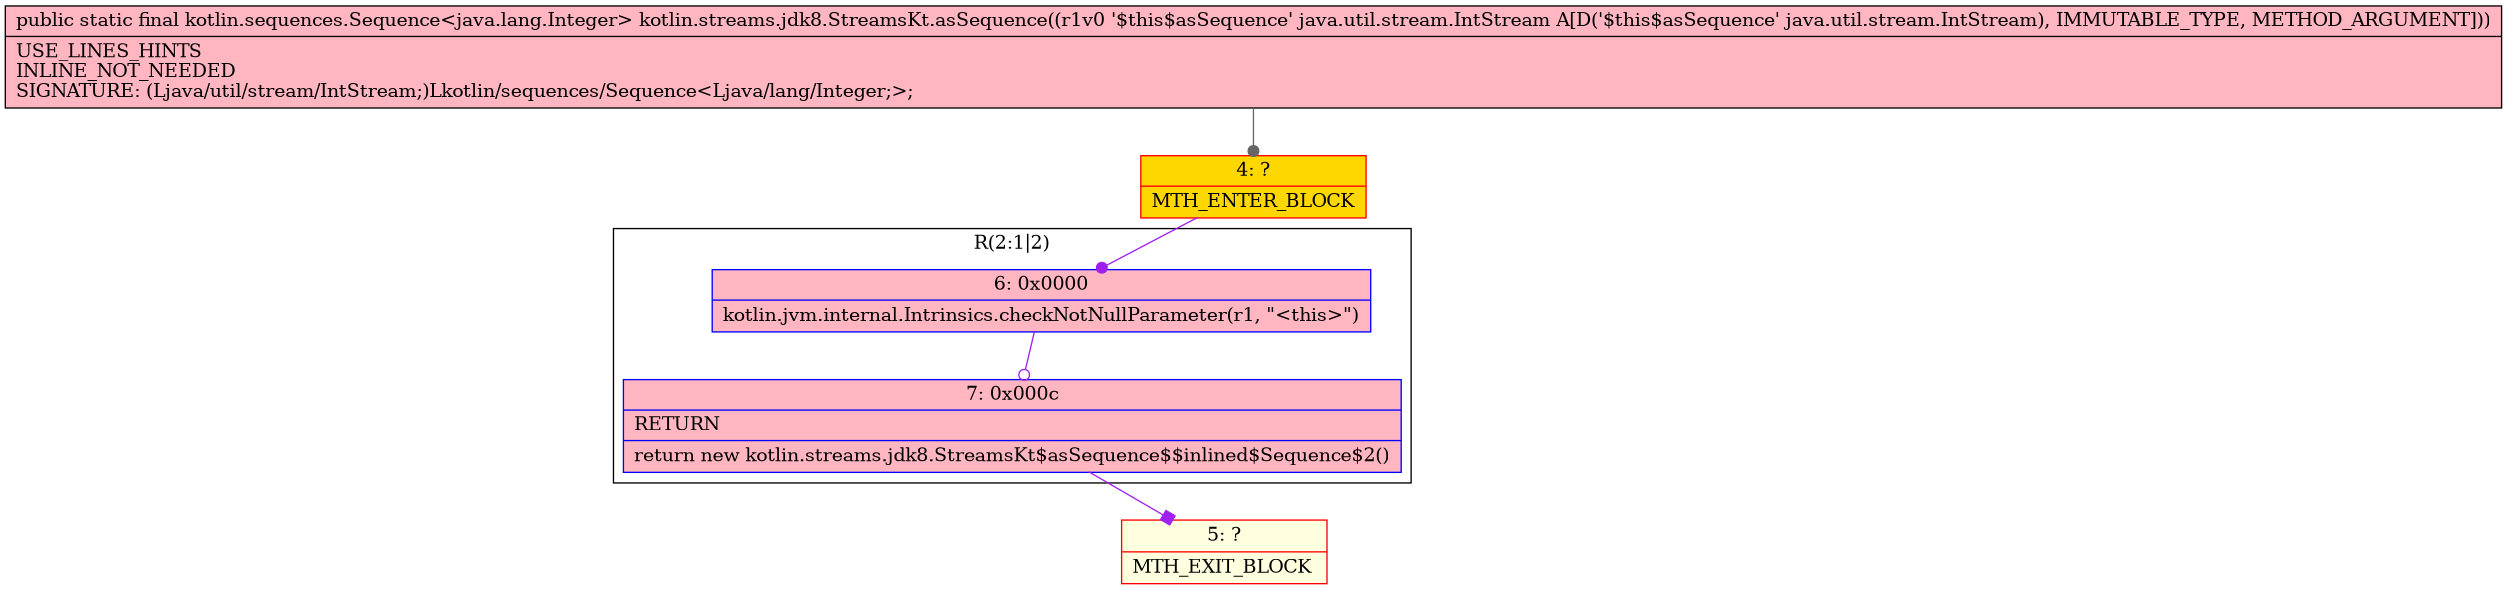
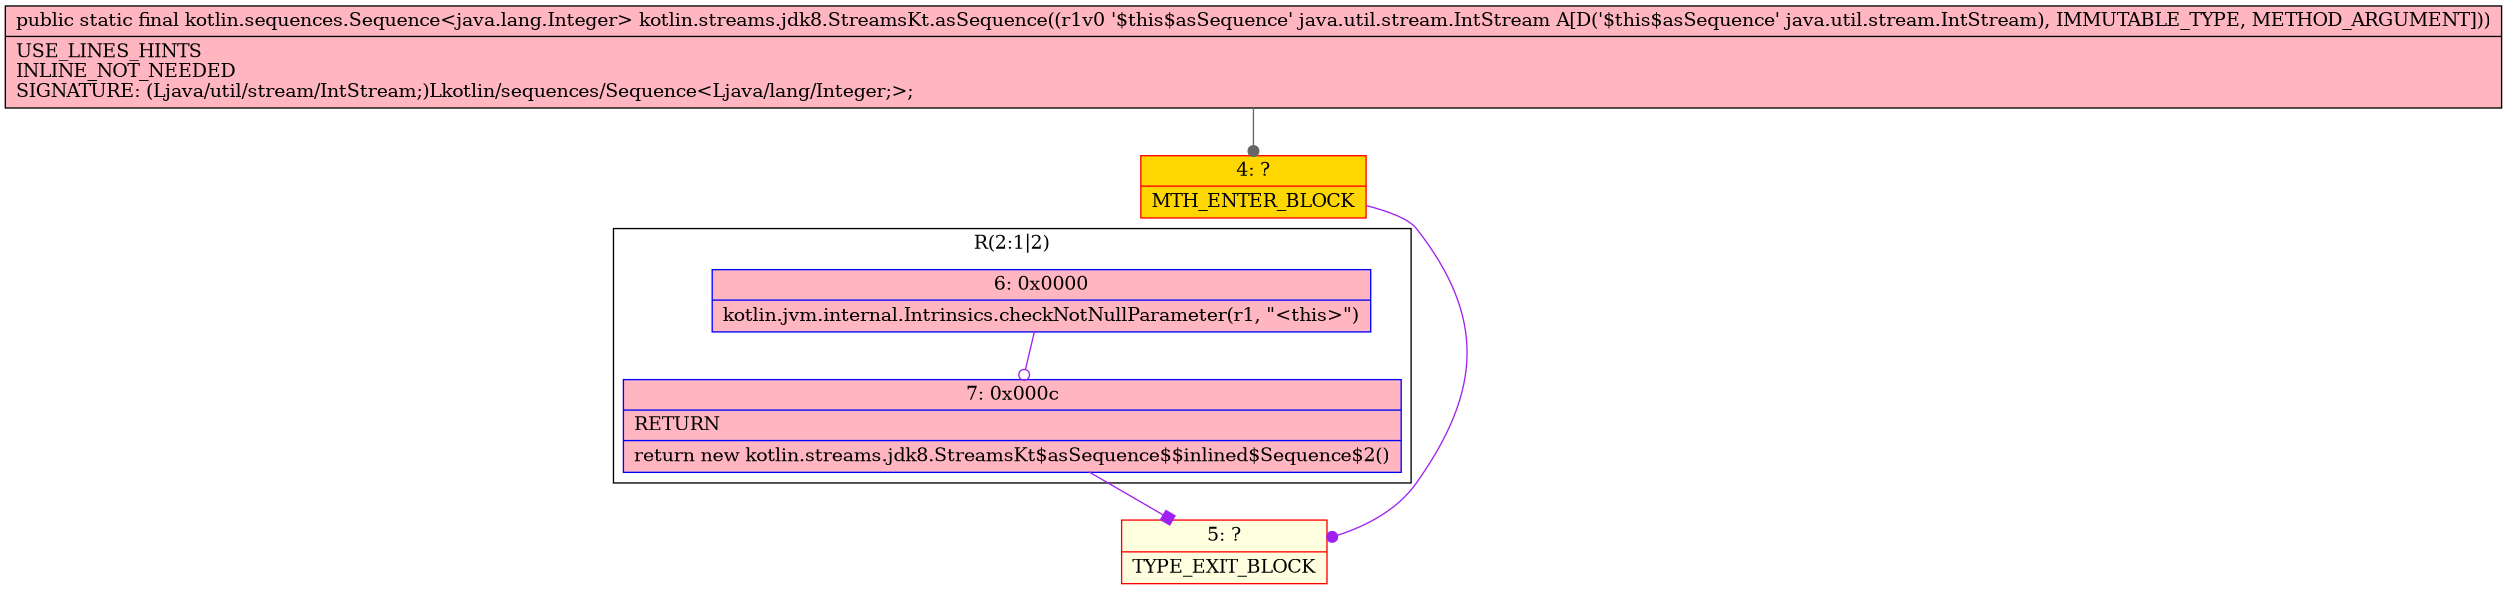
(1152, 241) -> (1465, 376)
(1222, 567) -> (1224, 567)
